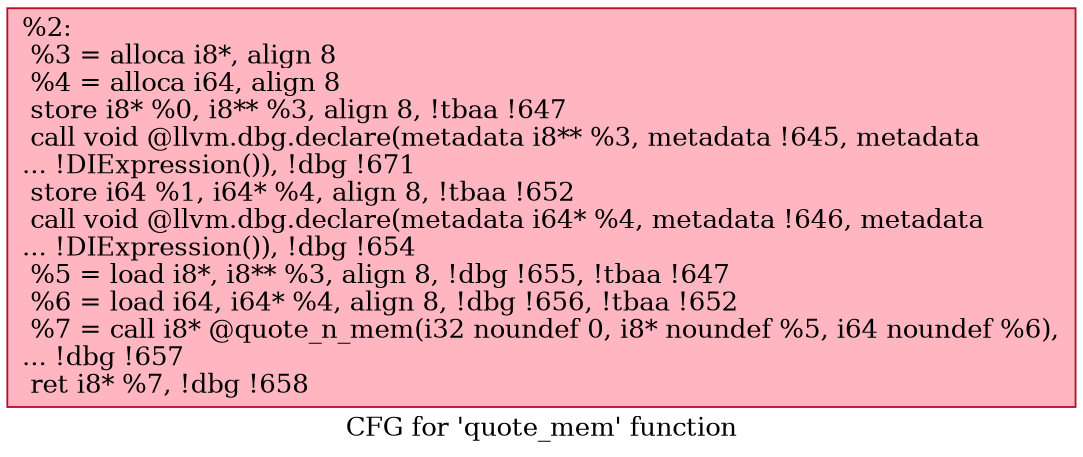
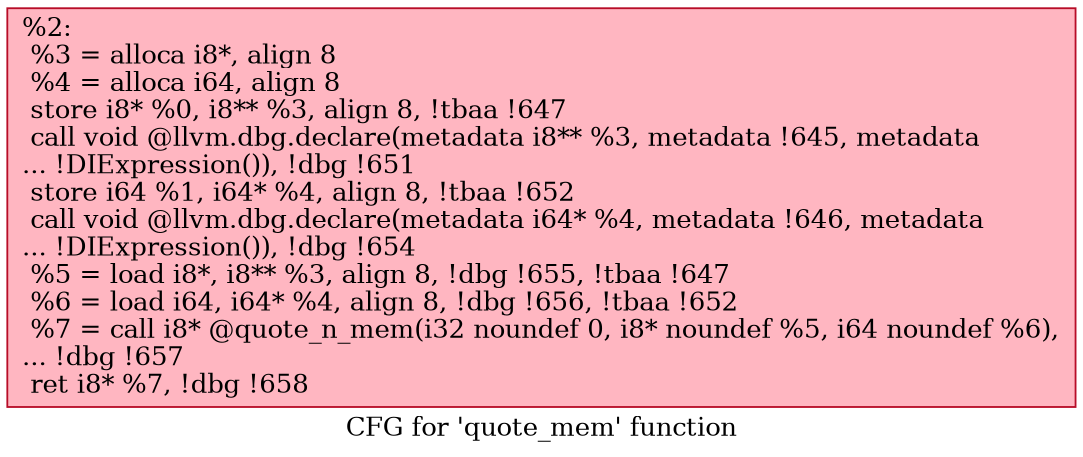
(220, 166) -> (220, 166)
